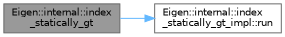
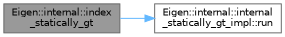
(218, 18) -> (218, 18)
